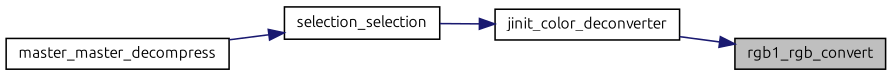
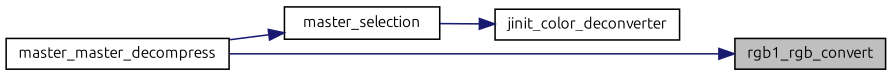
(362, 23) -> (362, 23)
(699, 39) -> (474, 54)
